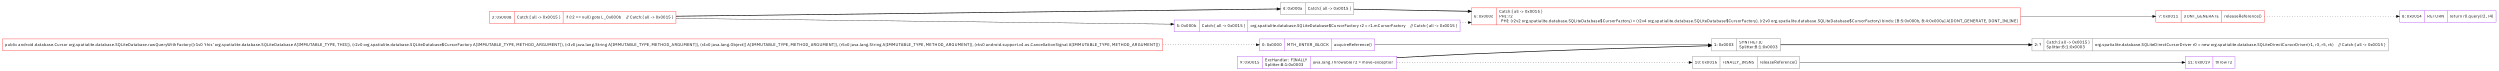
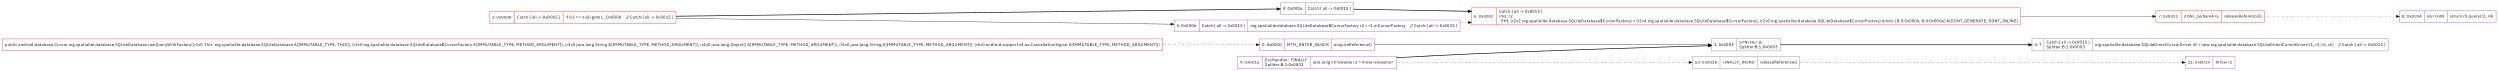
(1991, 62) -> (1991, 62)
